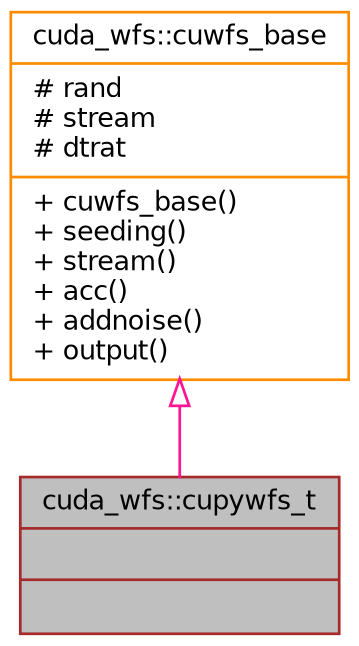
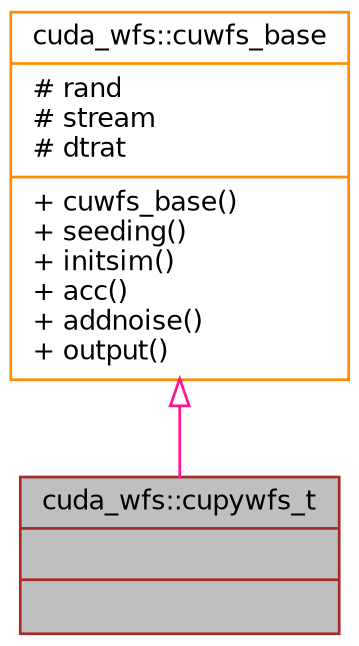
(105, 262) -> (104, 262)
